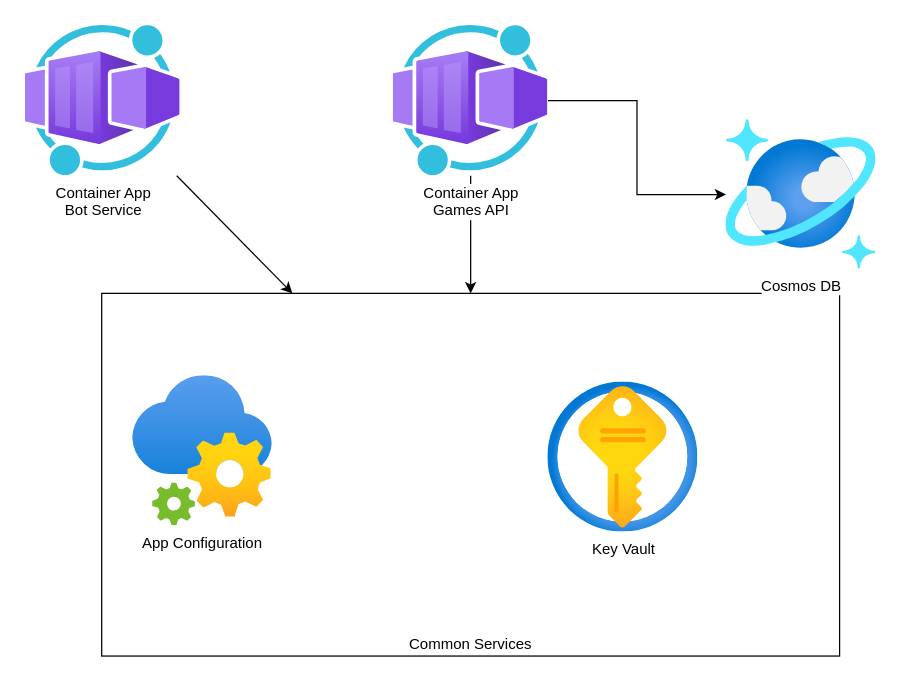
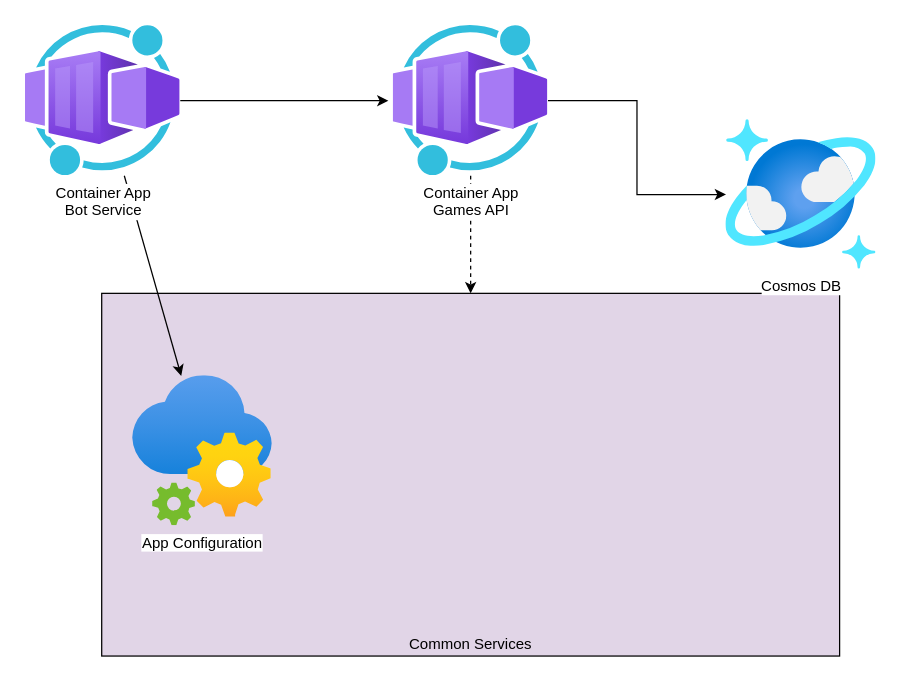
none -> (280, 101)
(232, 232) -> (158, 293)
(470, 250) -> (470, 250)
(623, 457) -> none
(470, 474) -> (470, 474)
